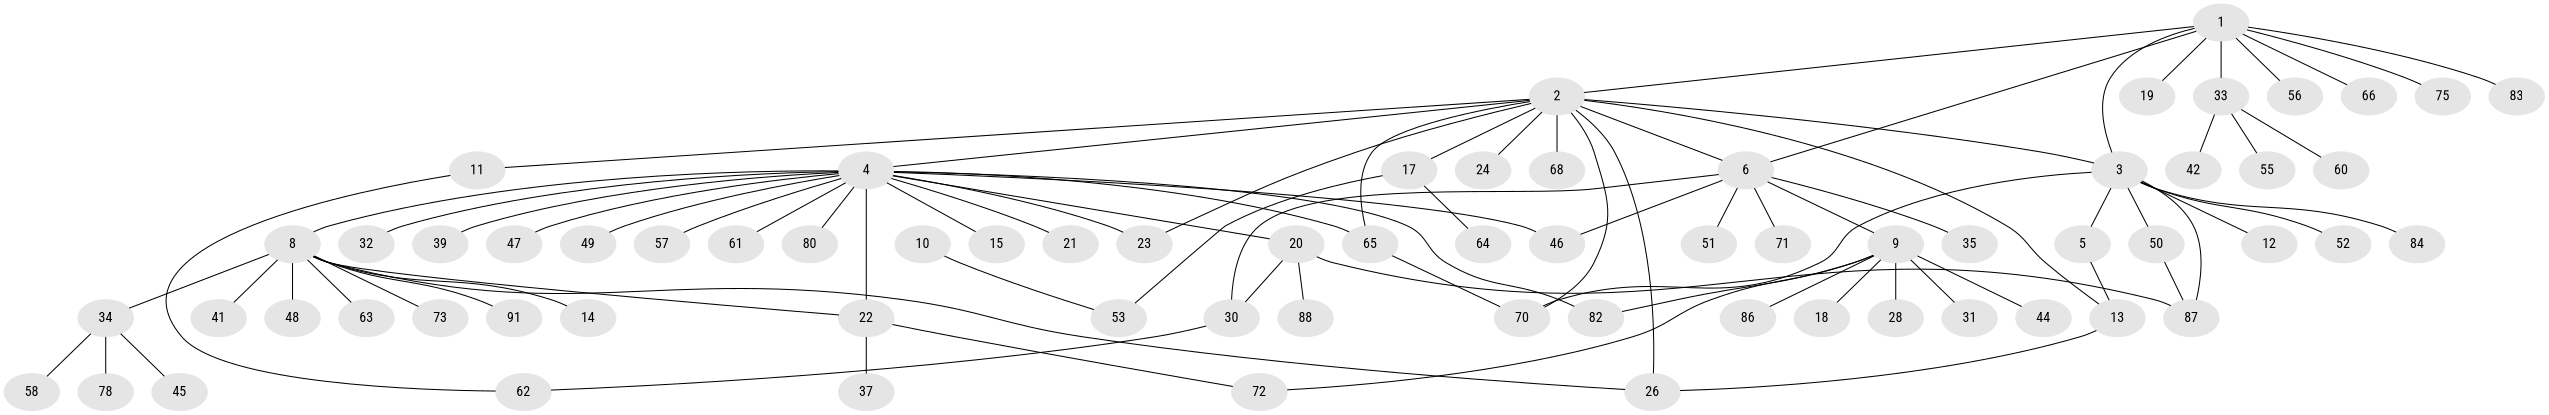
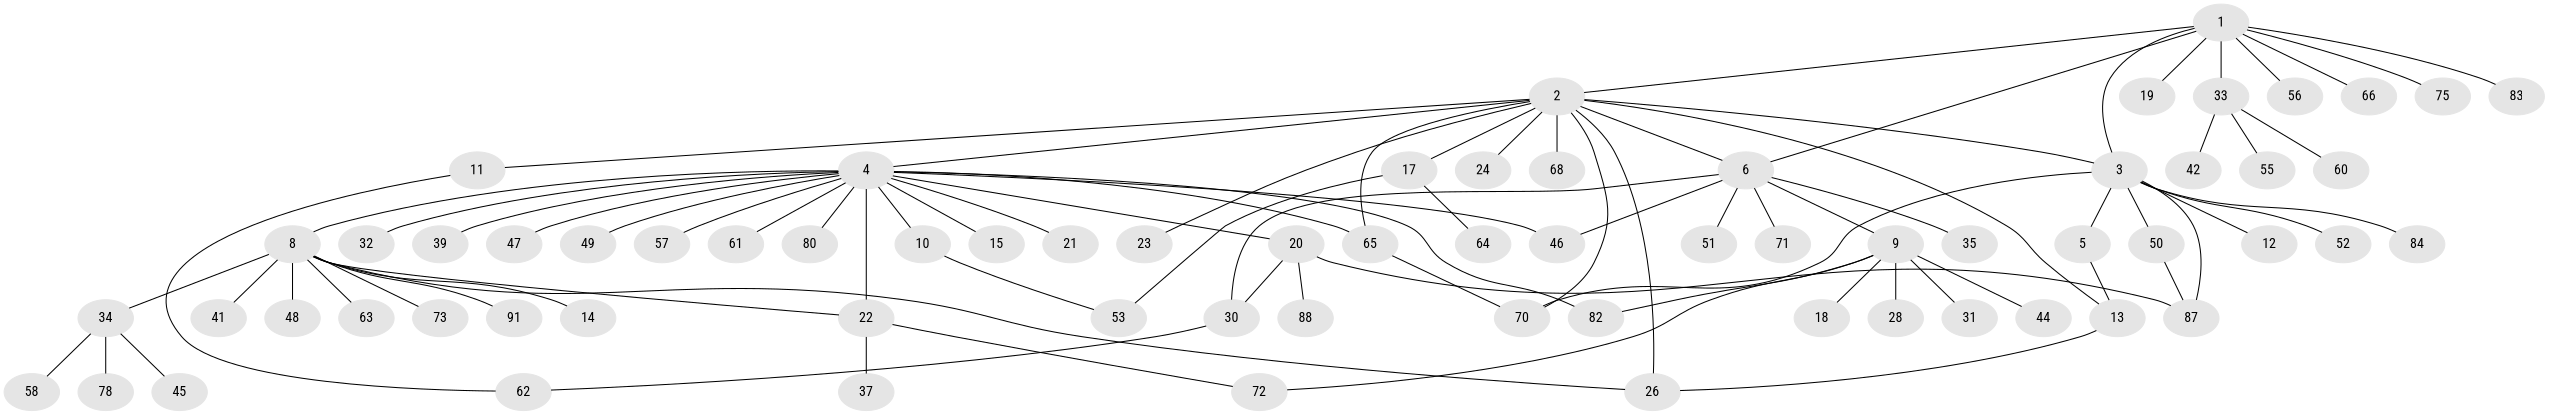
(1050, 208) -> (895, 207)
(1748, 318) -> none
